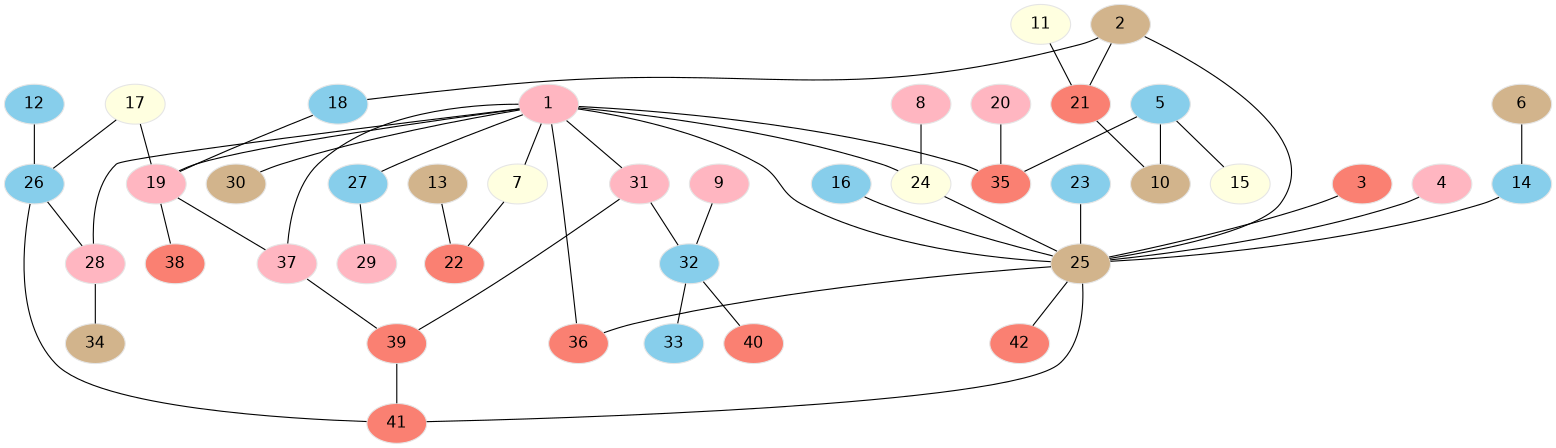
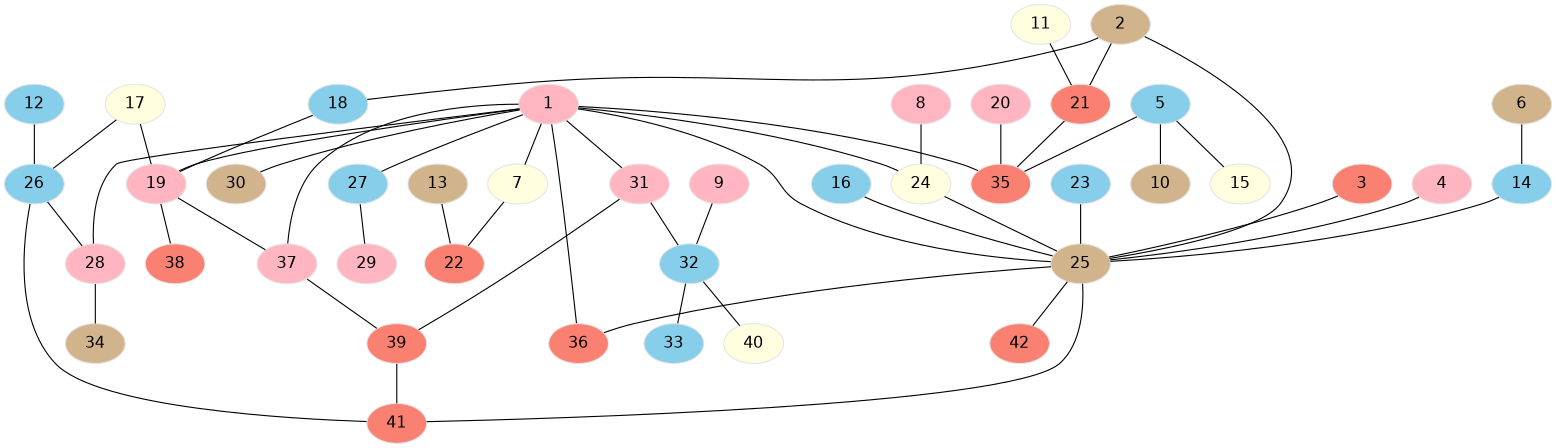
(1120, 144) -> (1041, 144)
(754, 344) -> (754, 344)
